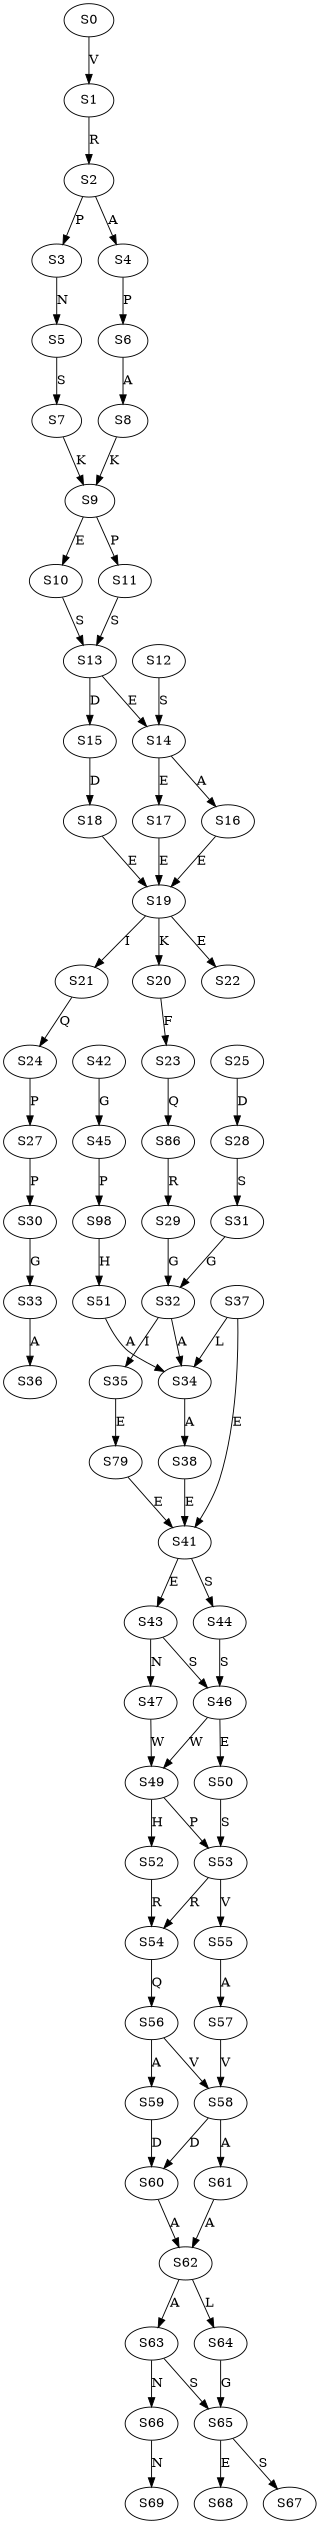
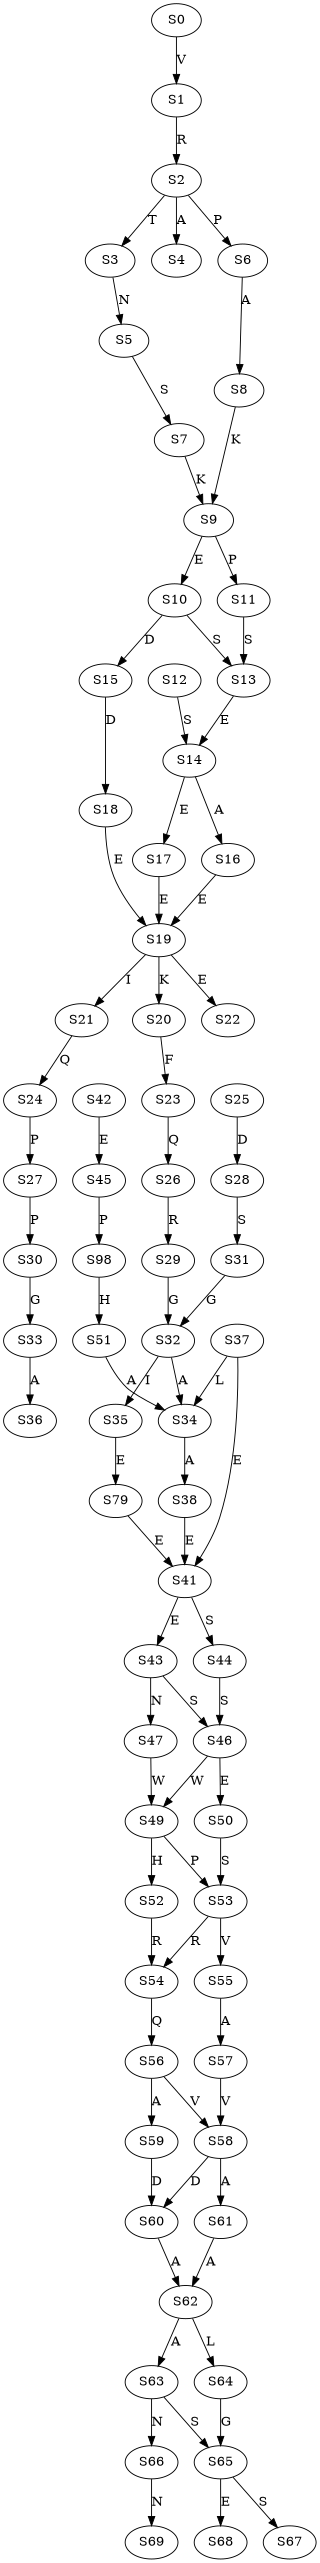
(80, 221) -> (152, 221)
(123, 296) -> (207, 217)
(90, 697) -> (143, 637)
(105, 1102) -> (104, 1140)
(168, 1142) -> (168, 1181)
